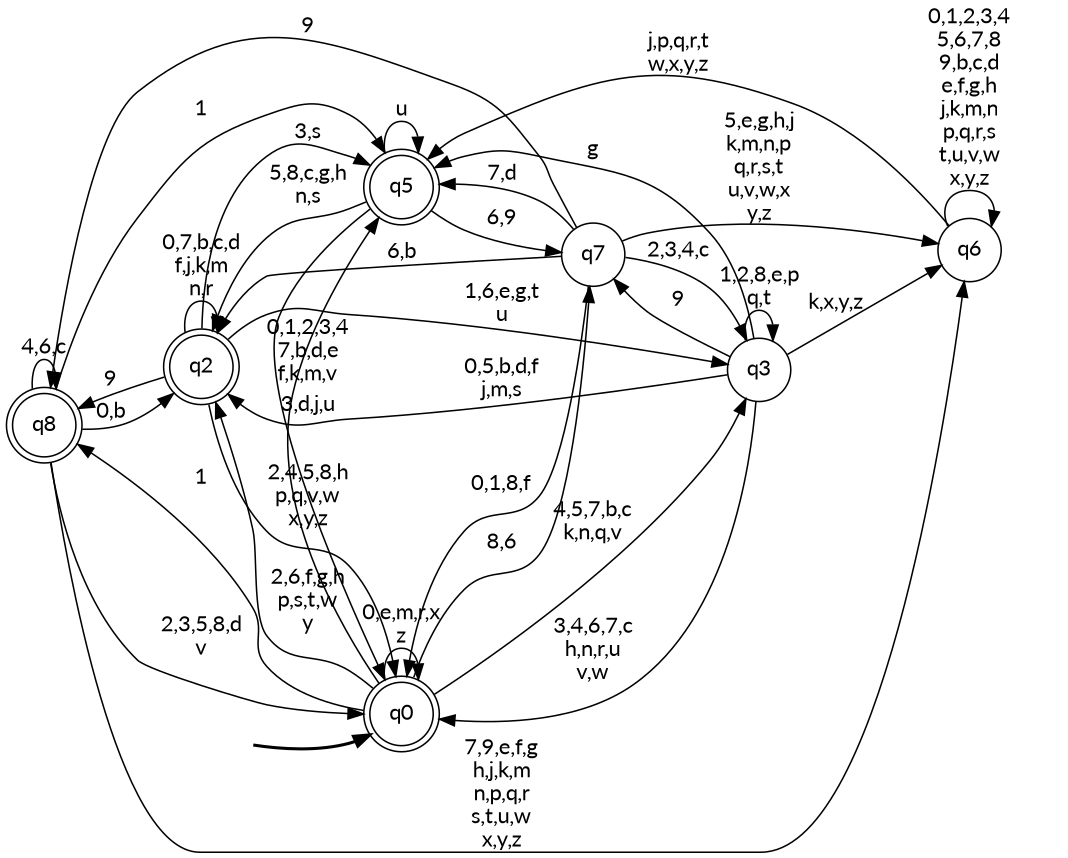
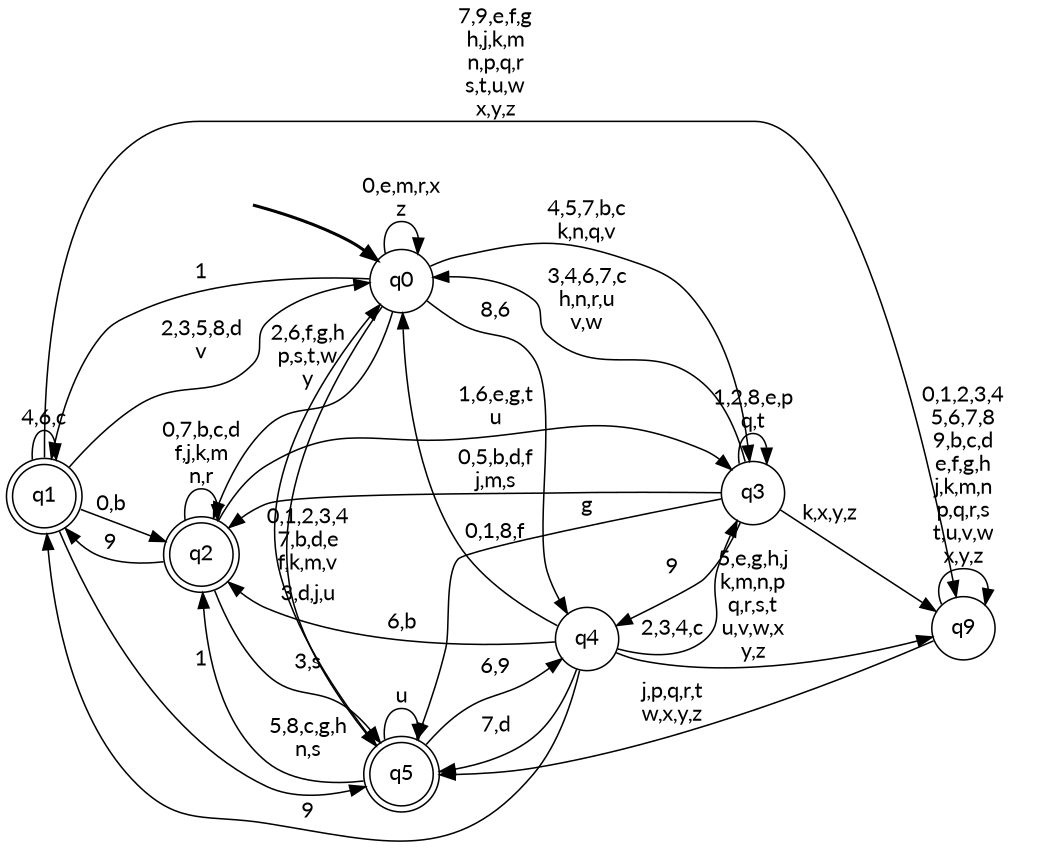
(970, 250) -> (963, 628)
(593, 255) -> (587, 639)
(44, 425) -> (44, 496)
(291, 545) -> none
(402, 714) -> (402, 281)
